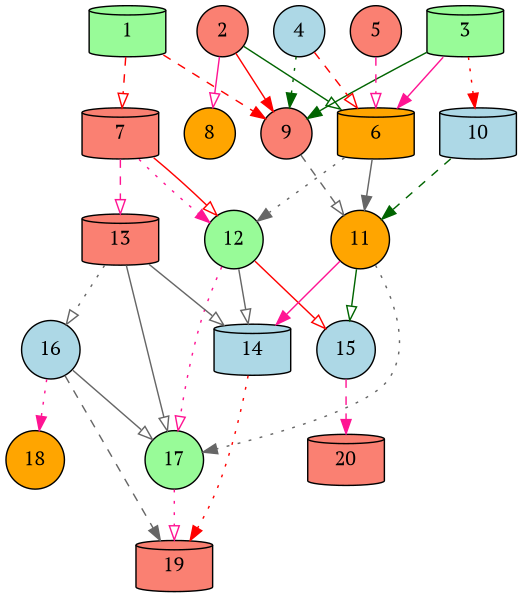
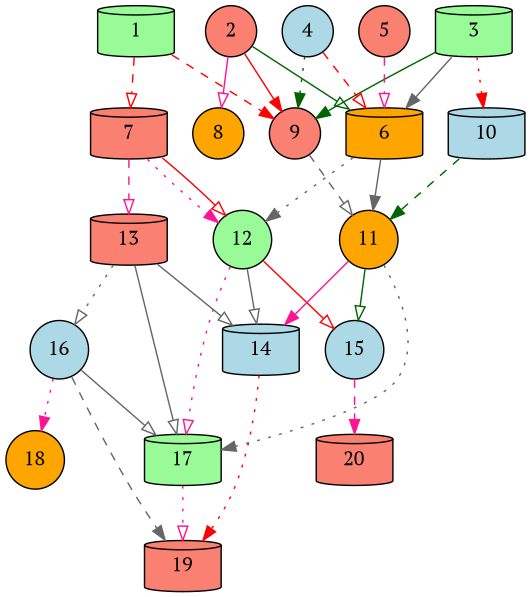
(425, 77) -> (434, 77)
(174, 460) -> (183, 460)
